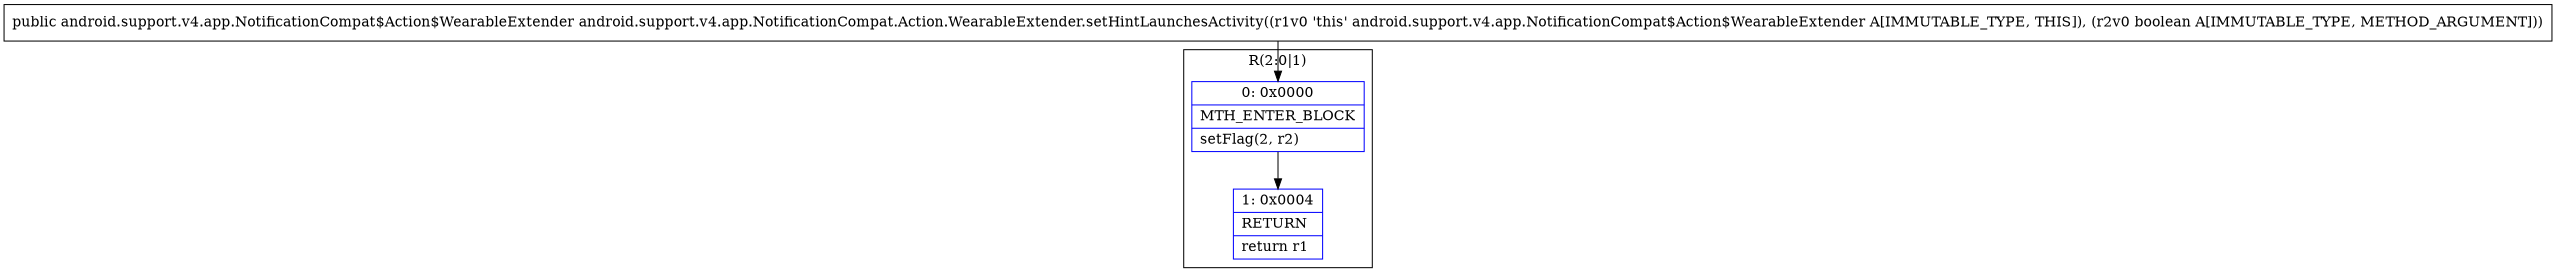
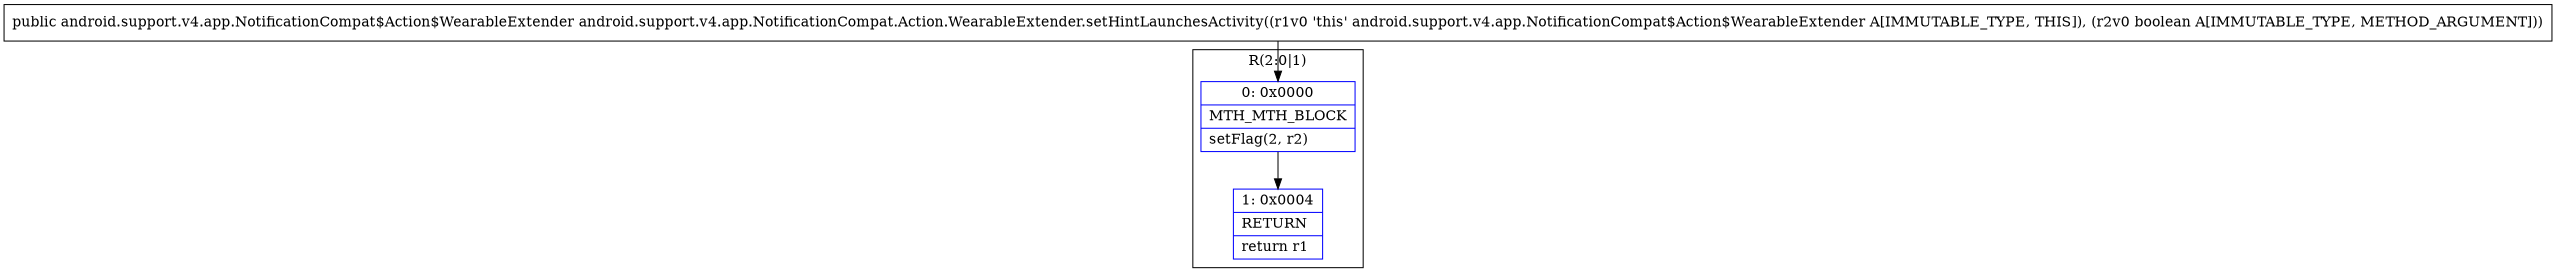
(1278, 116) -> (1278, 116)
